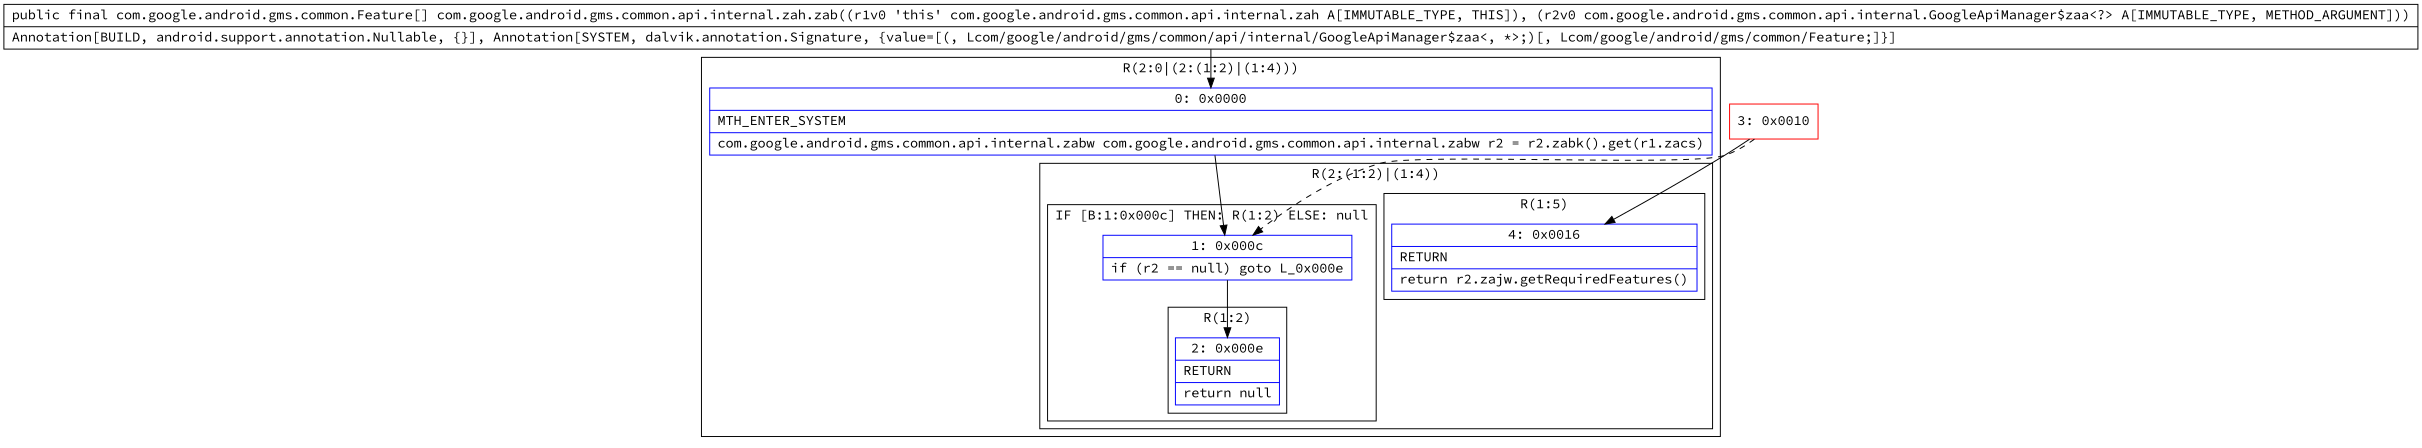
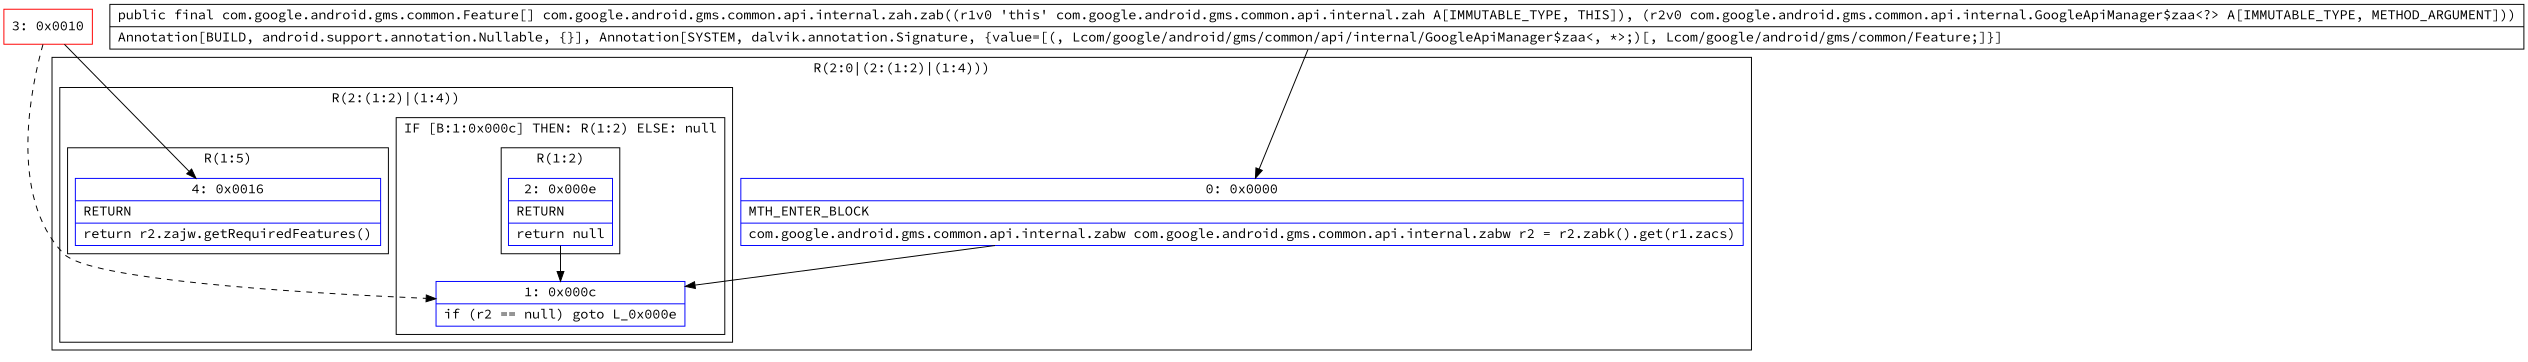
(782, 121) -> (809, 211)
(1227, 300) -> (560, 260)
